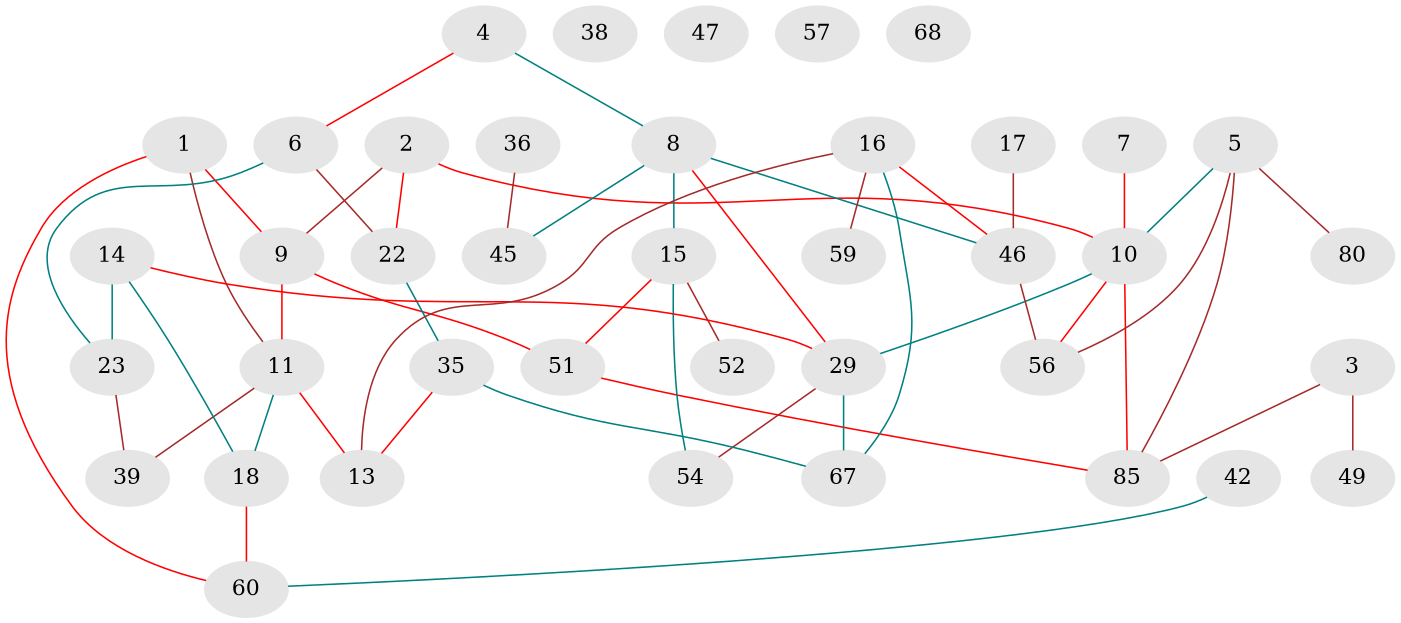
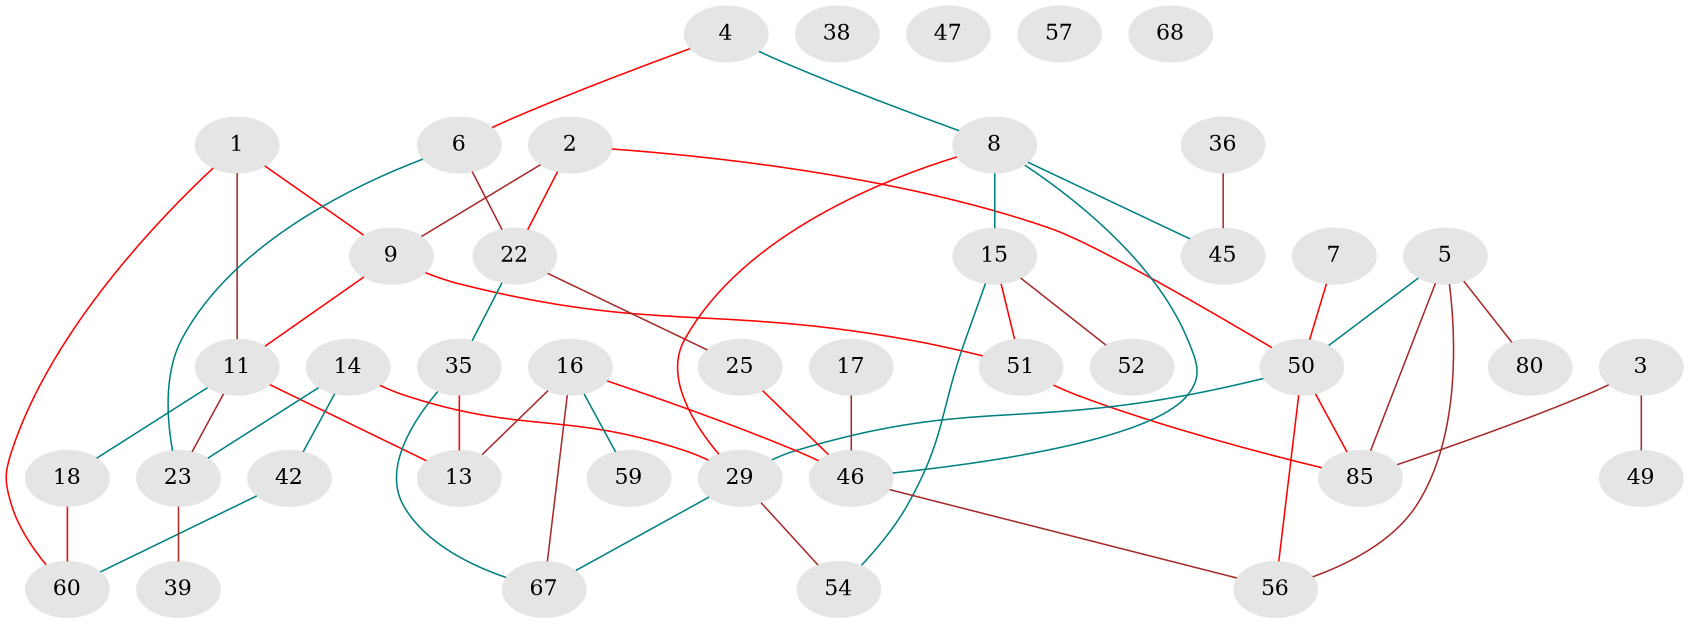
(861, 190) -> (598, 420)
(1124, 256) -> (1302, 367)
(912, 317) -> (557, 478)
(183, 365) -> (319, 423)
none -> (740, 367)
(205, 423) -> (208, 423)
